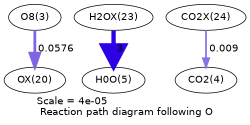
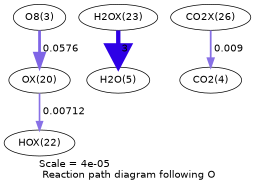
(206, 17) -> (211, 17)
(114, 80) -> (118, 80)
none -> (40, 143)
